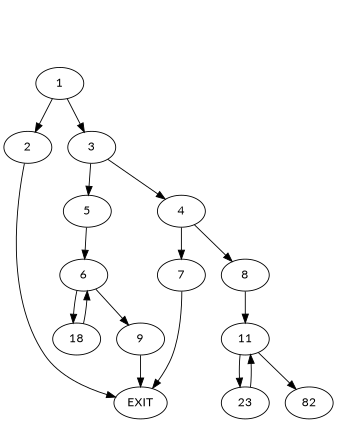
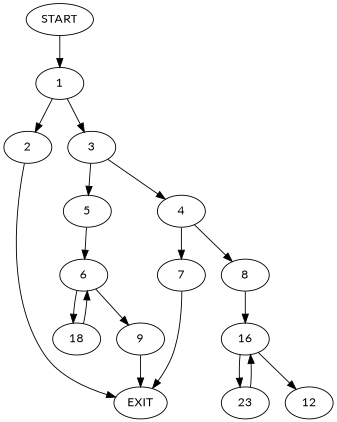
none -> (60, 20)
(245, 339) -> (245, 339)
(309, 403) -> (309, 403)
